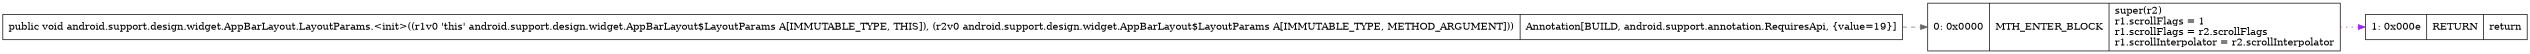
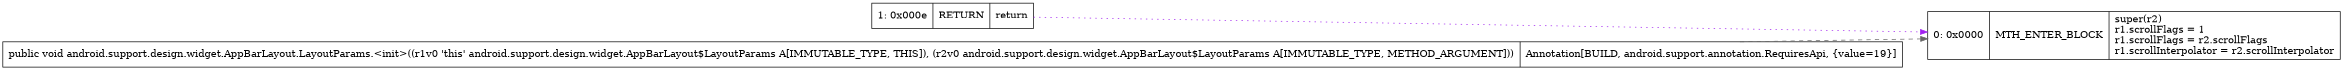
(2349, 27) -> (1477, 25)
